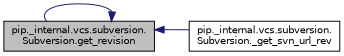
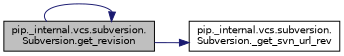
(177, 30) -> (167, 43)
